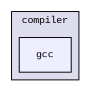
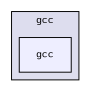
(45, 21) -> (45, 21)
